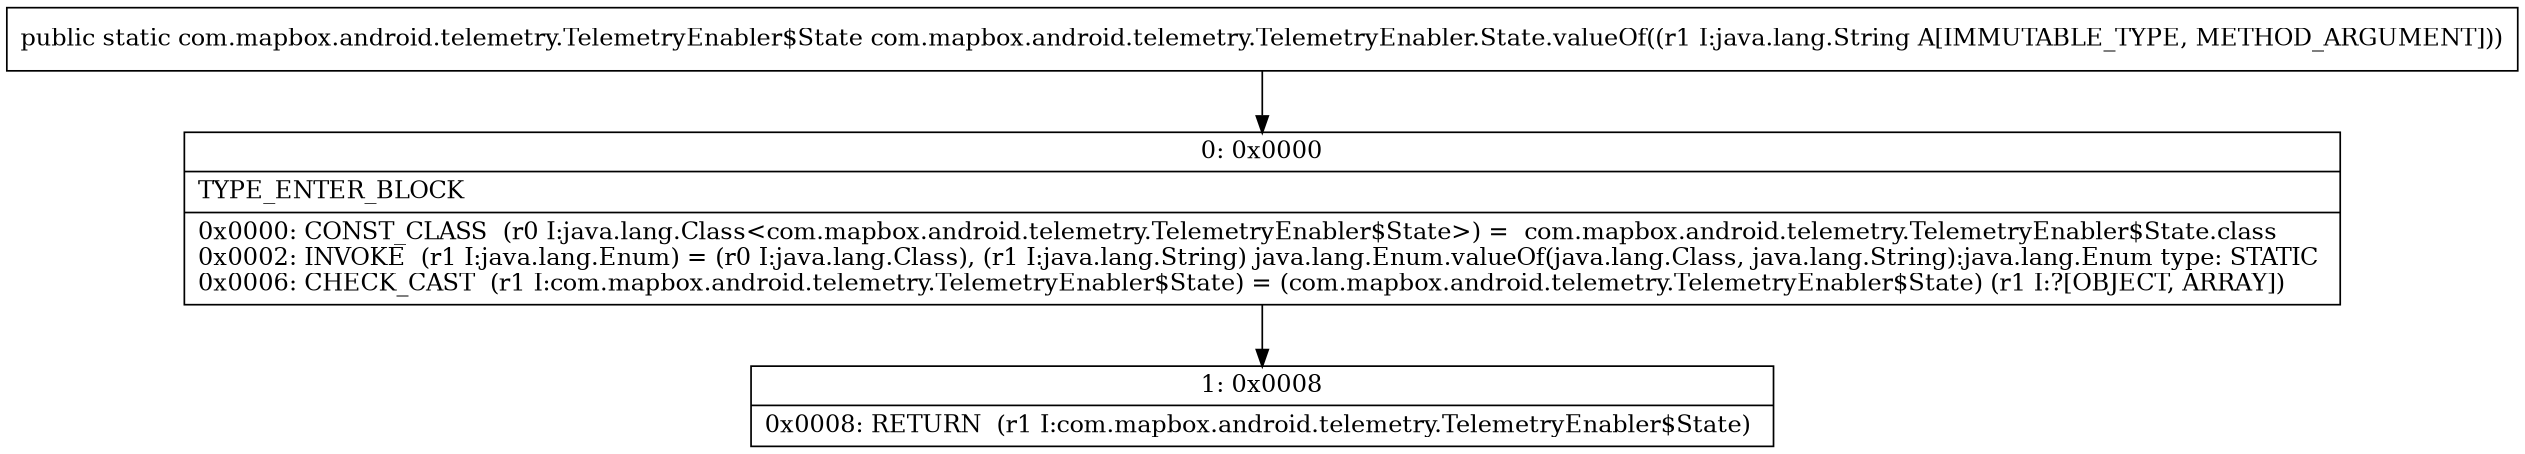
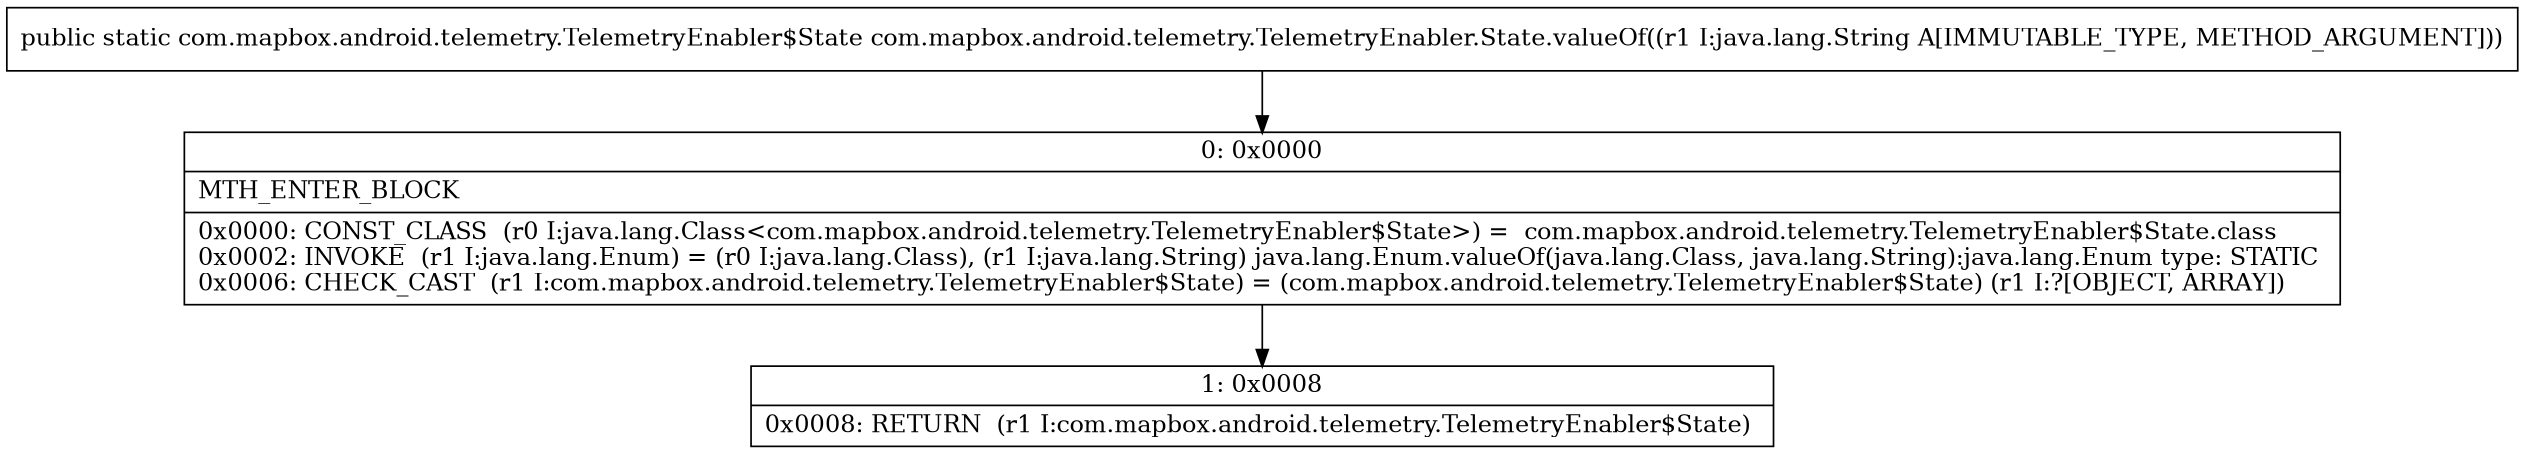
(332, 191) -> (329, 191)
